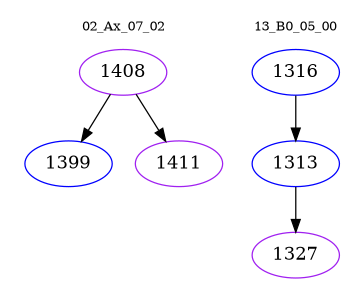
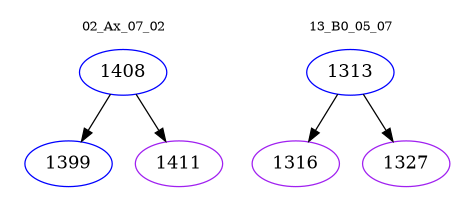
(296, 27) -> (351, 27)
(123, 72) -> (123, 72)
(296, 72) -> (296, 164)
(296, 112) -> (327, 112)
